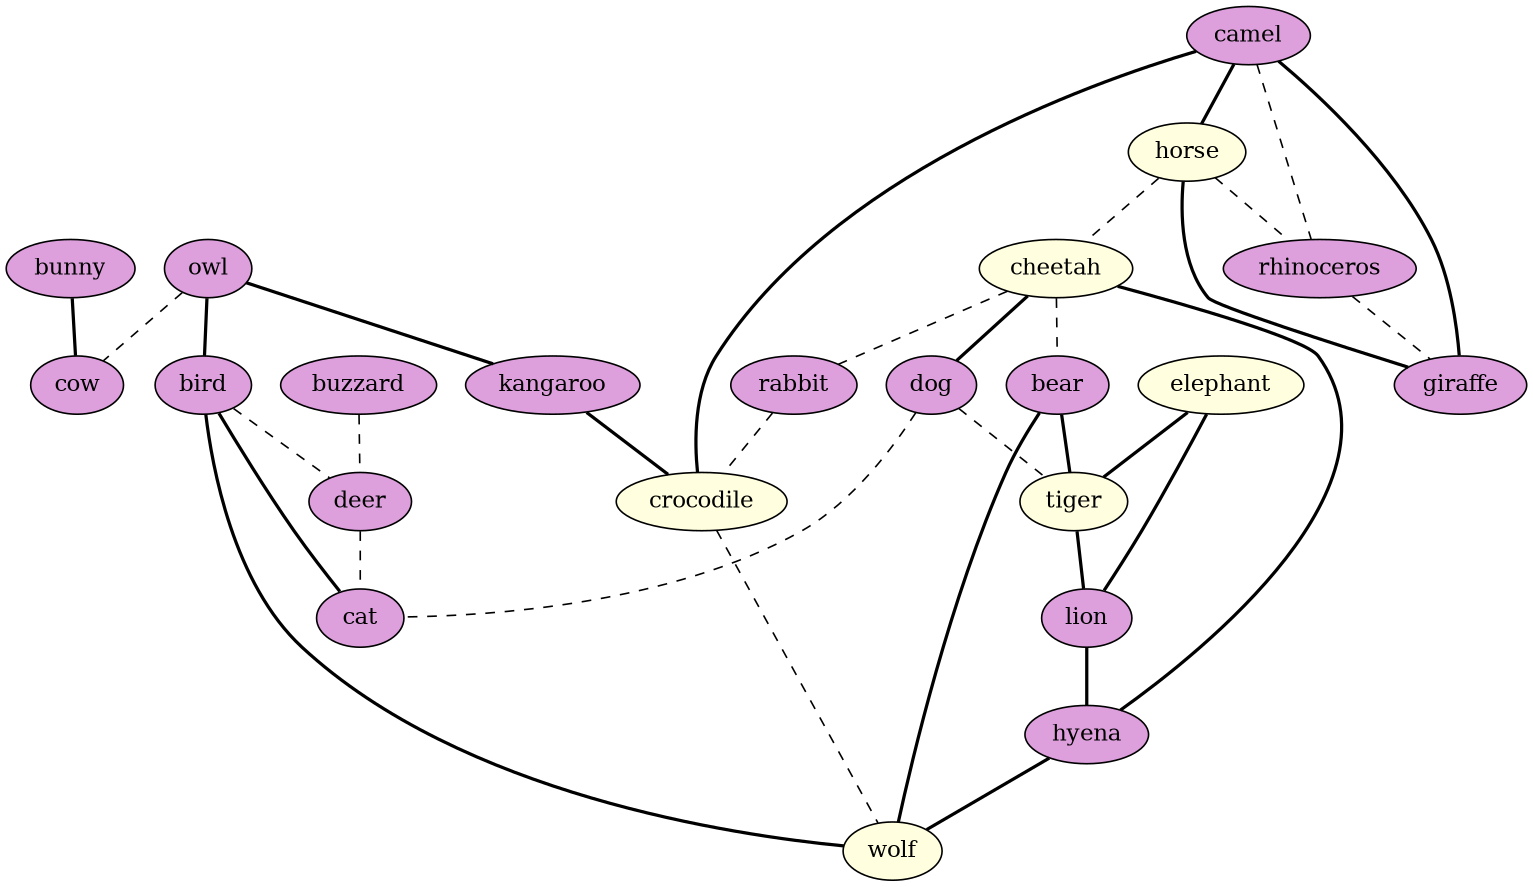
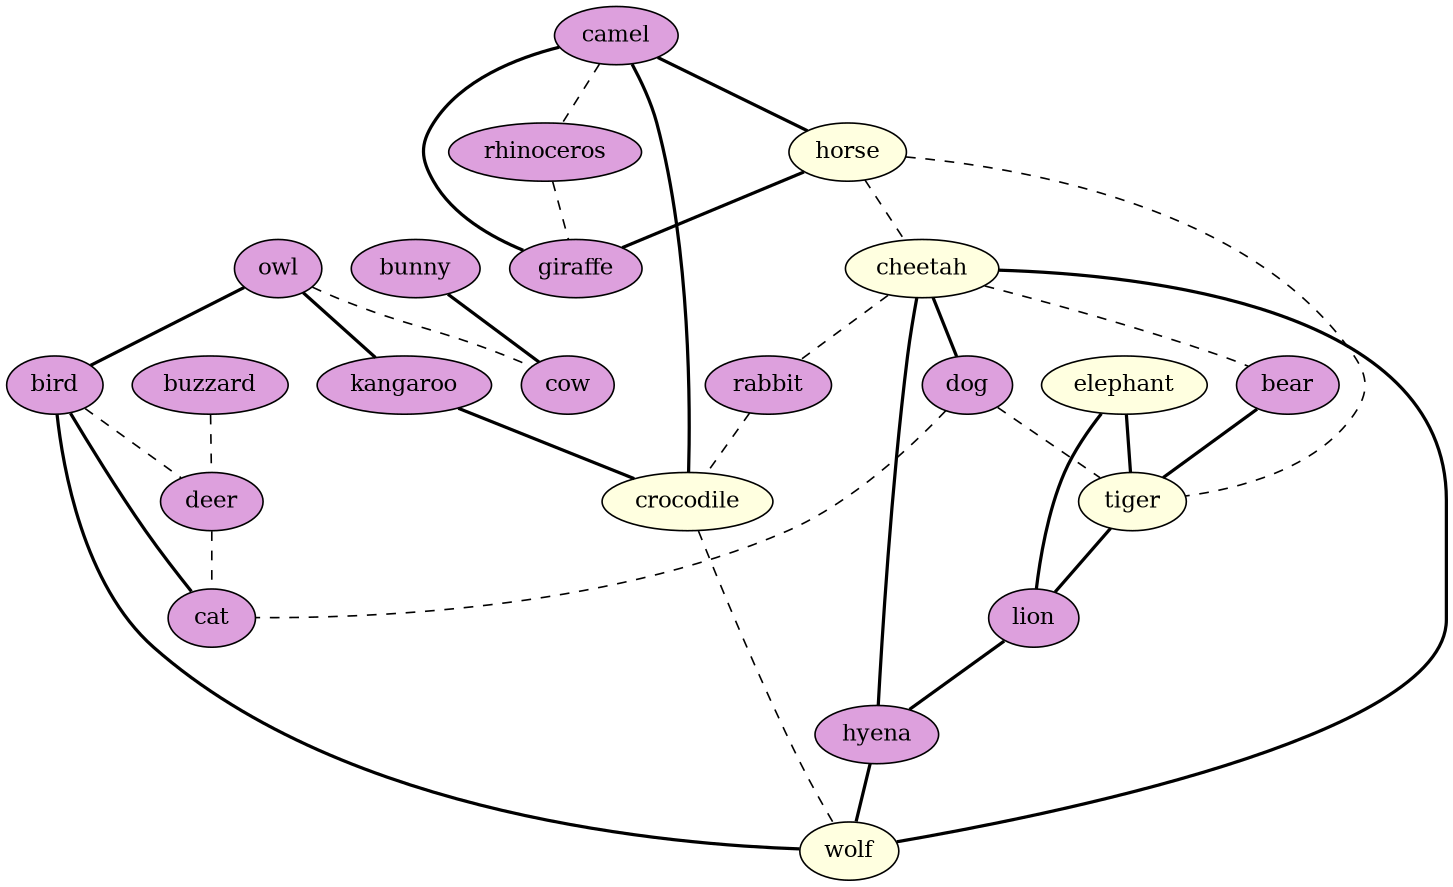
(1252, 209) -> (1265, 269)
(954, 612) -> (1446, 591)
